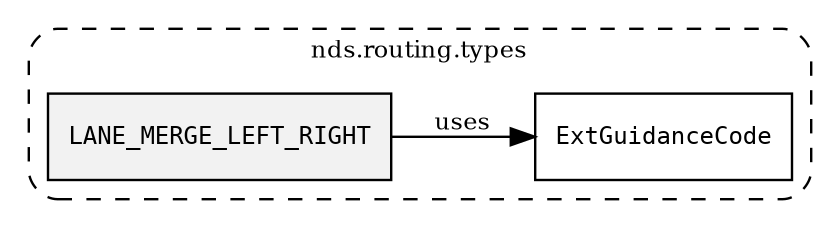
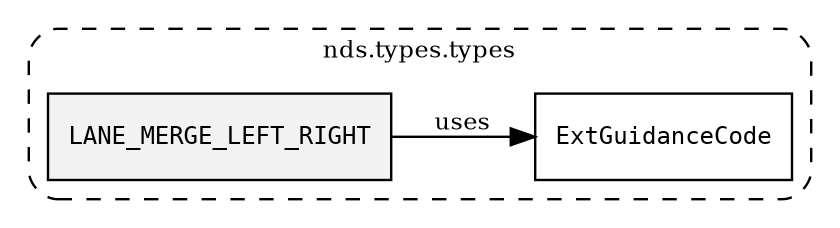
(420, 52) -> (420, 52)
